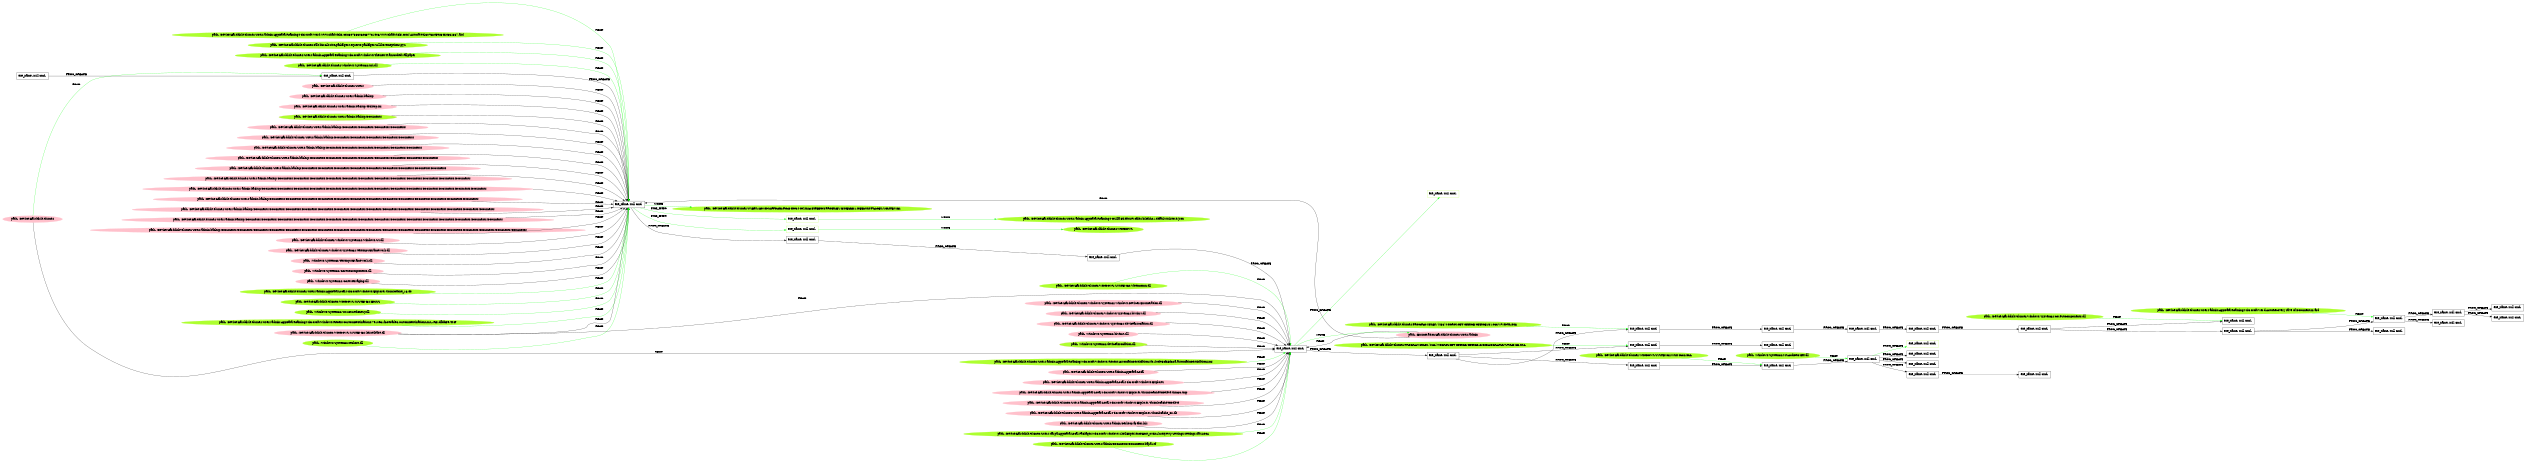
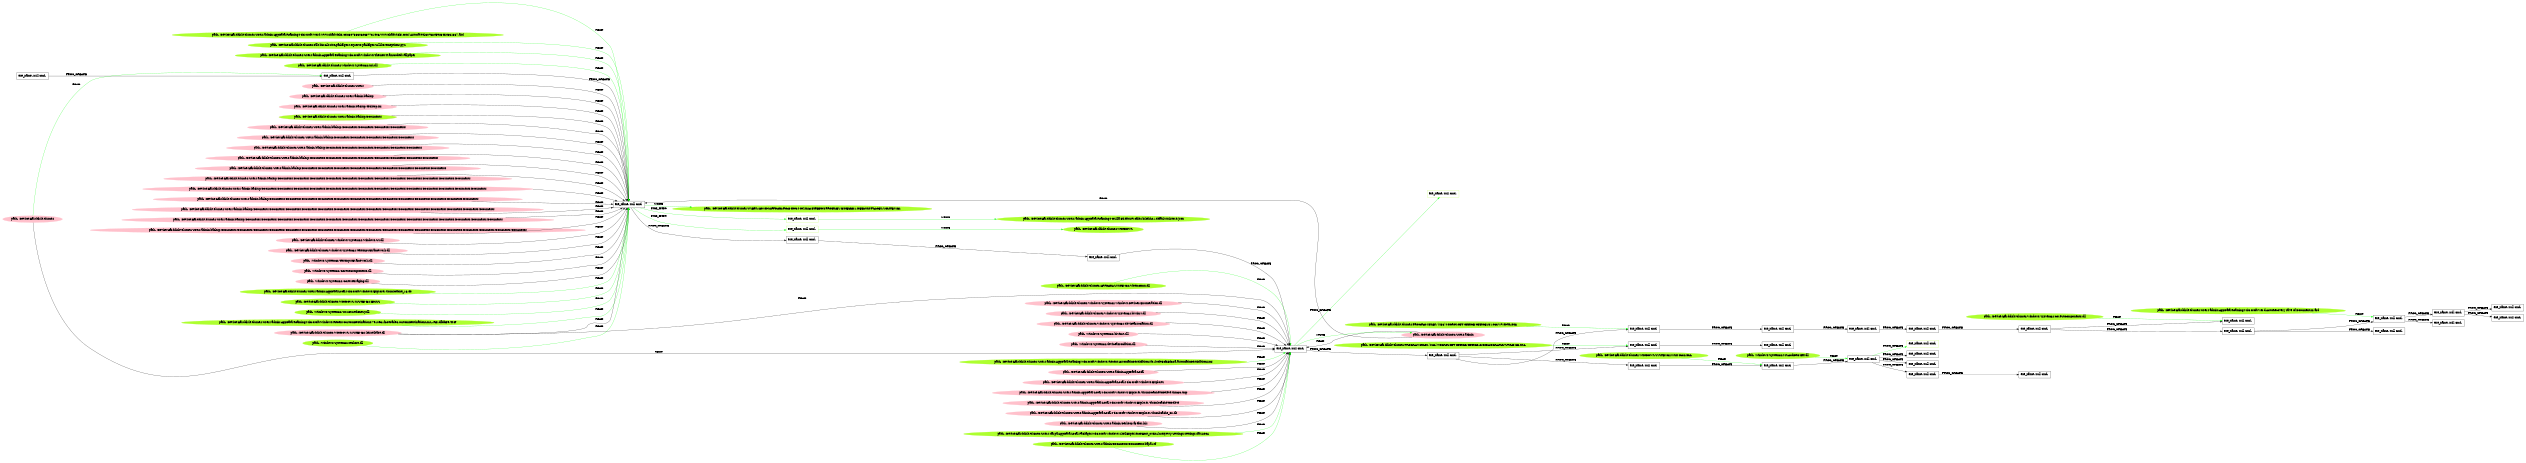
(1103, 286) -> (1103, 286)
(1443, 335) -> (1443, 335)
(1103, 345) -> (1103, 345)
